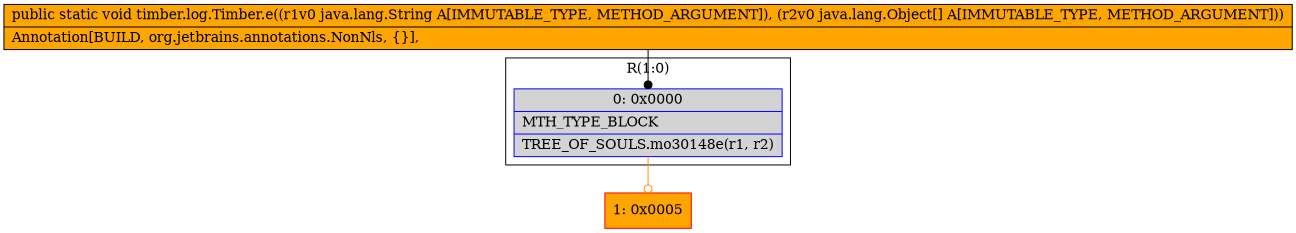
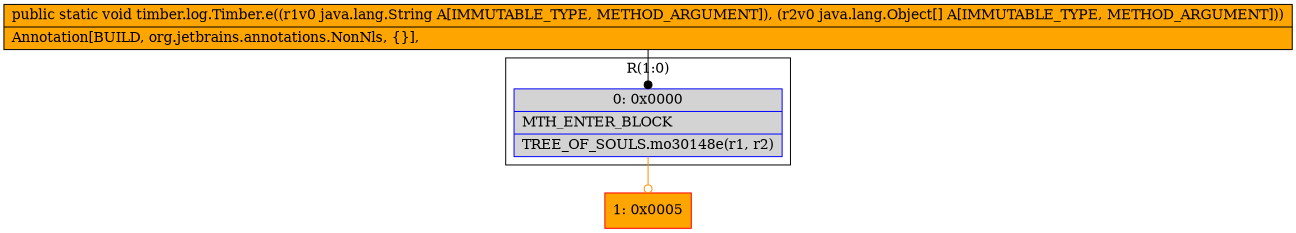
(590, 122) -> (598, 122)
